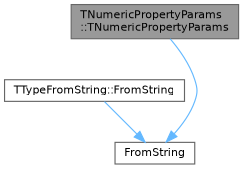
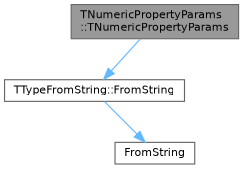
(196, 86) -> (126, 55)
